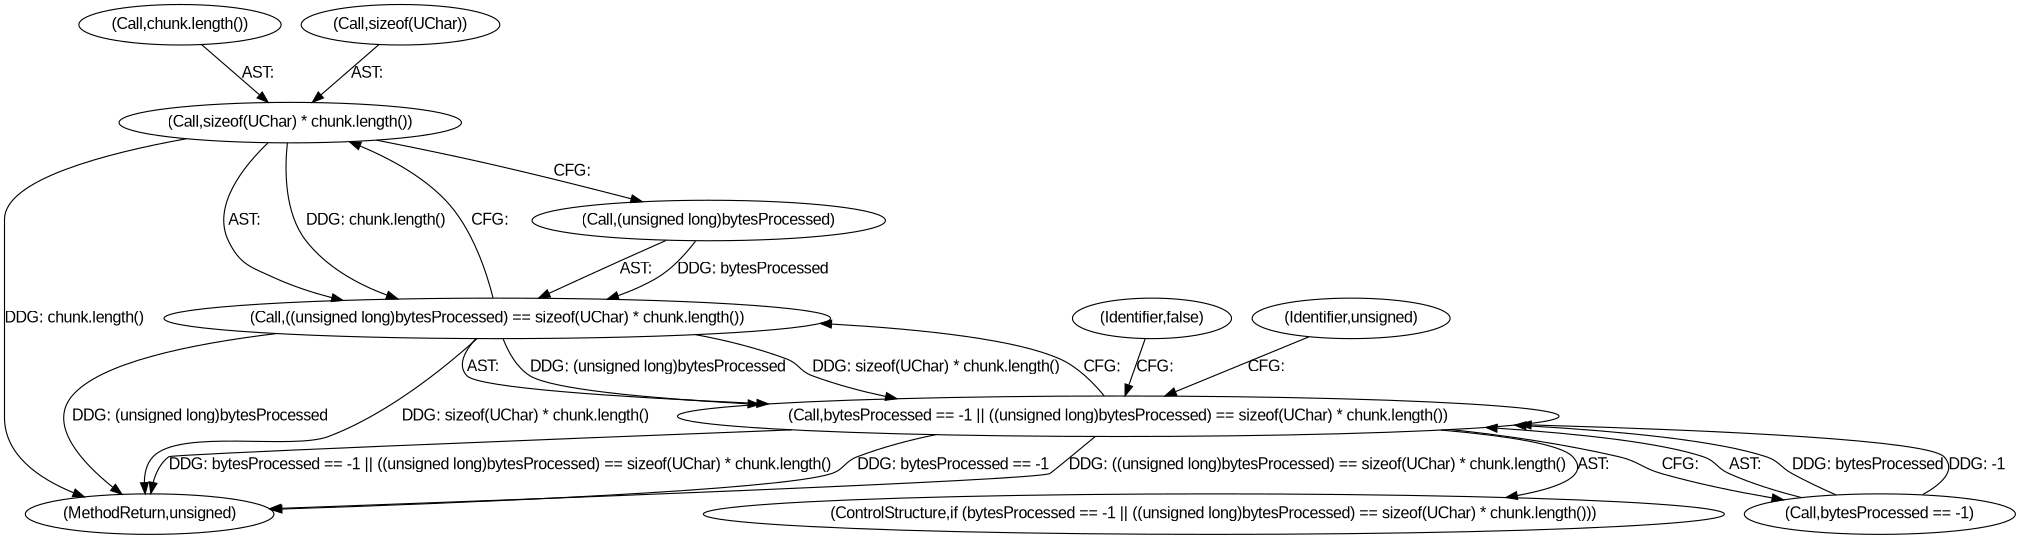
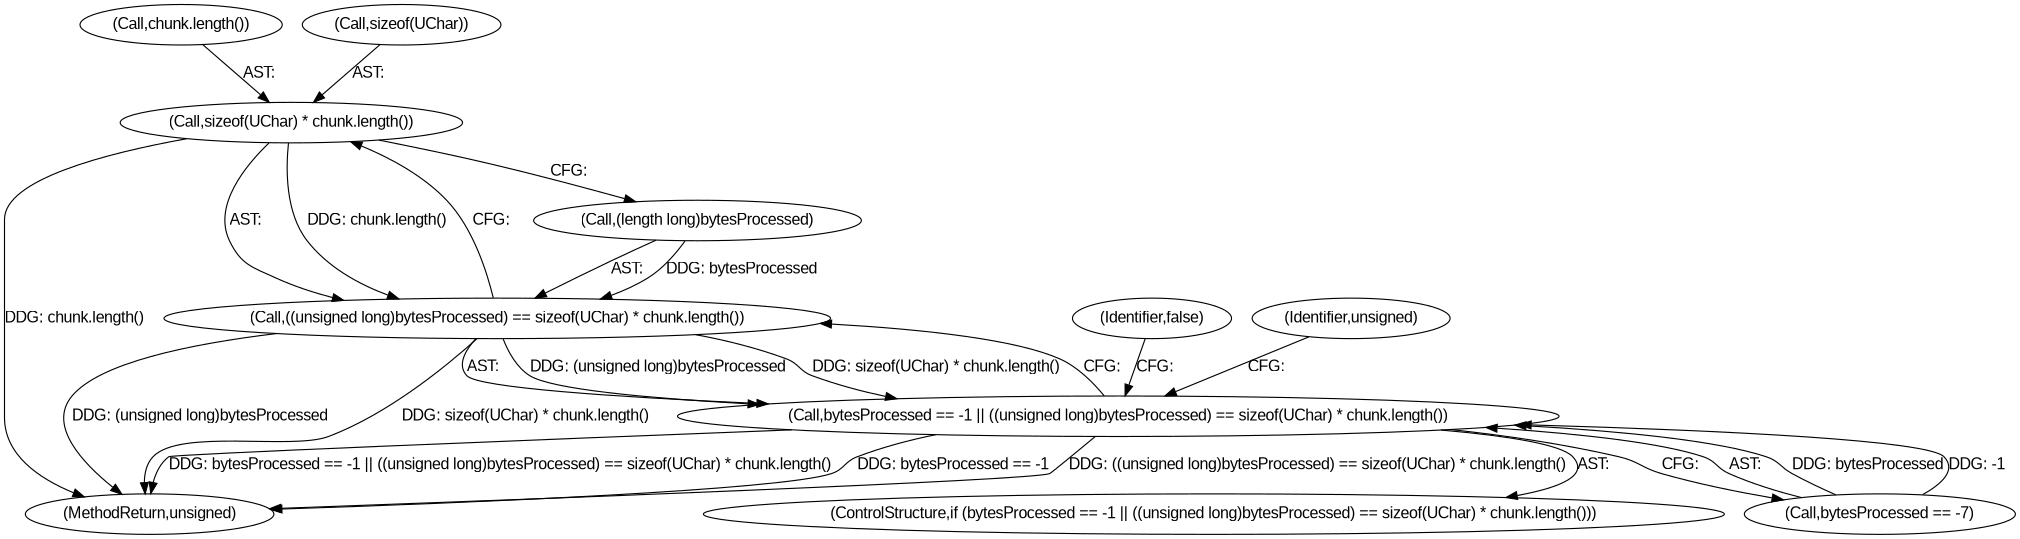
(709, 220) -> (698, 220)
(1880, 514) -> (1880, 514)
